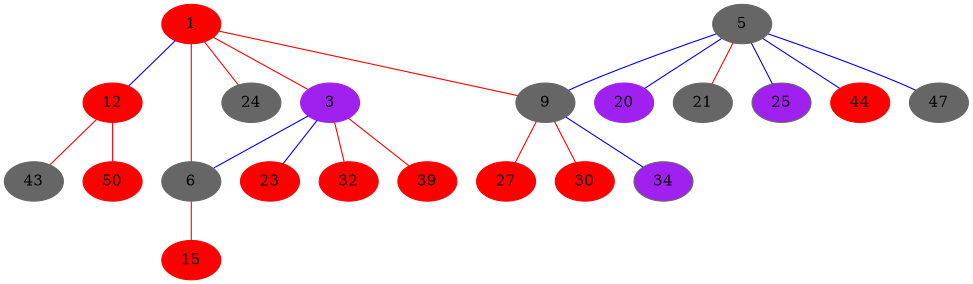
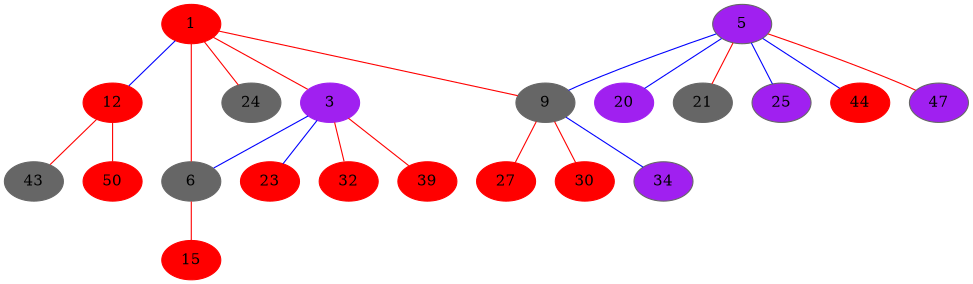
(742, 24) -> (742, 24)
(843, 61) -> (843, 61)
(939, 103) -> (939, 103)
